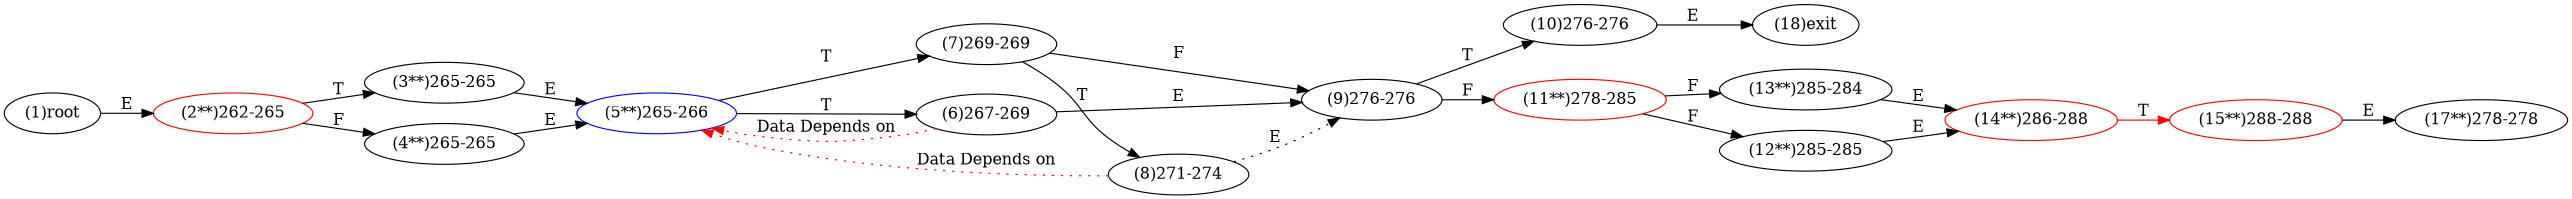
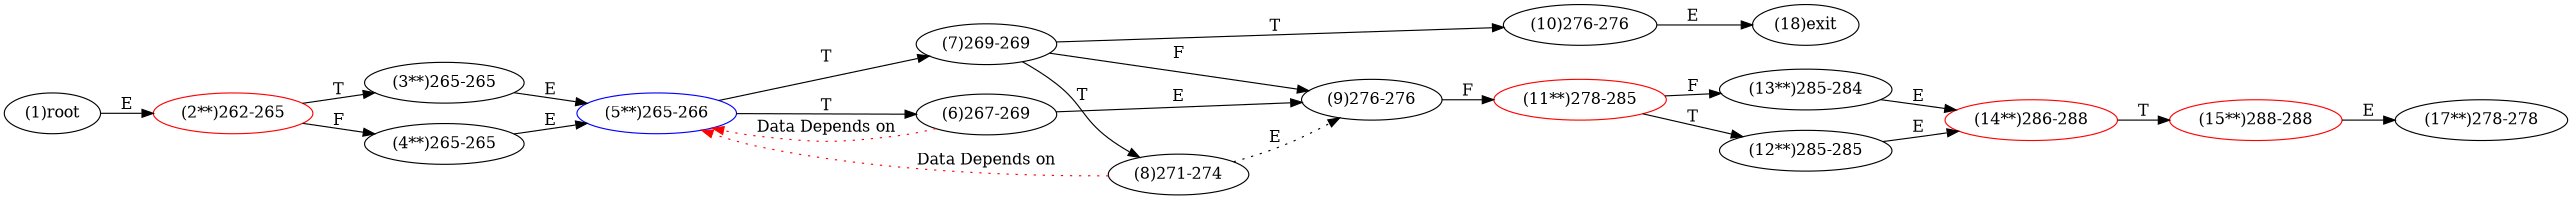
(1470, 65) -> (1274, 35)
(1693, 117) -> (1693, 117)
(2138, 120) -> (2138, 120)
